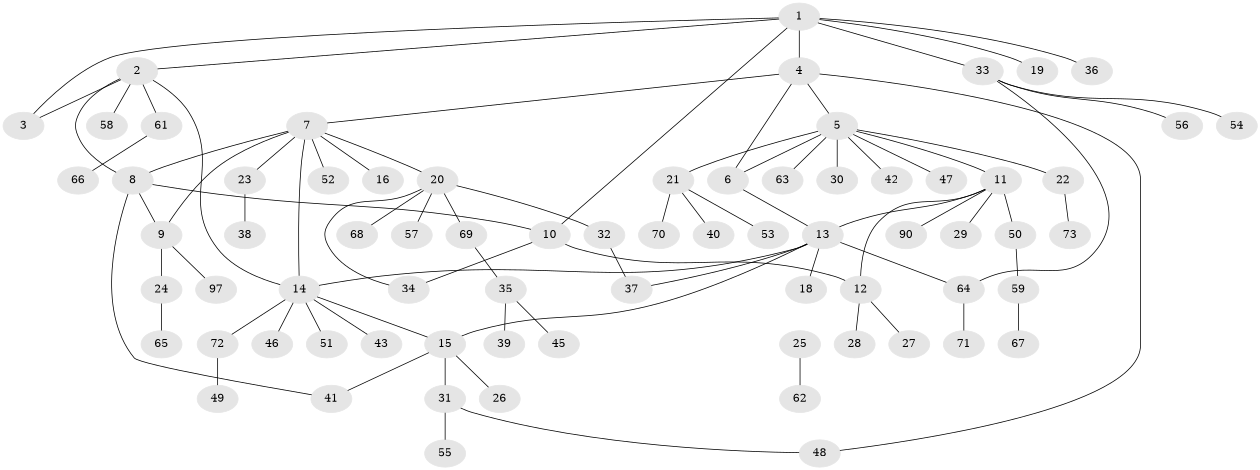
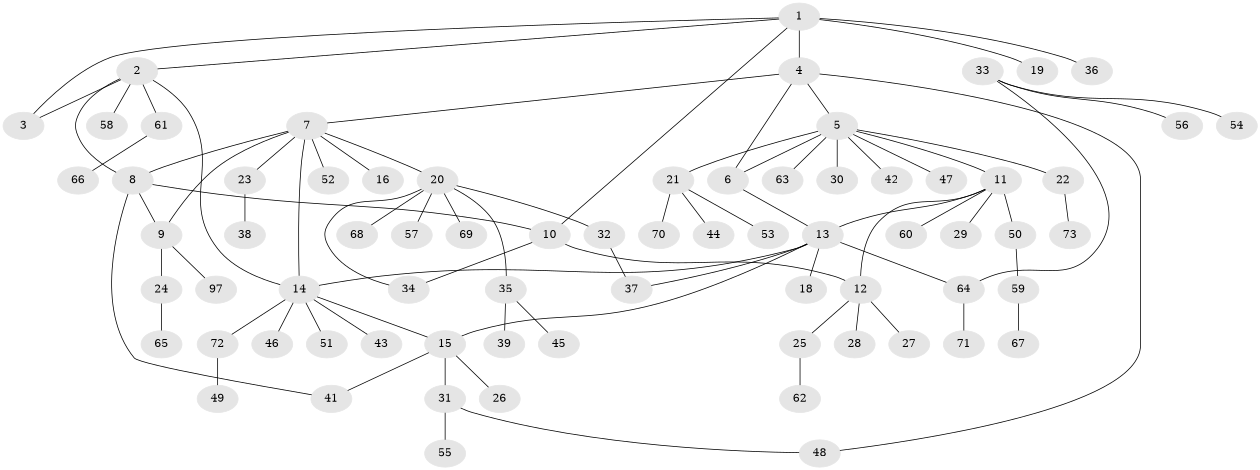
(891, 44) -> none
(714, 235) -> (714, 235)
(906, 235) -> (906, 235)
(488, 265) -> (497, 228)
none -> (830, 317)
